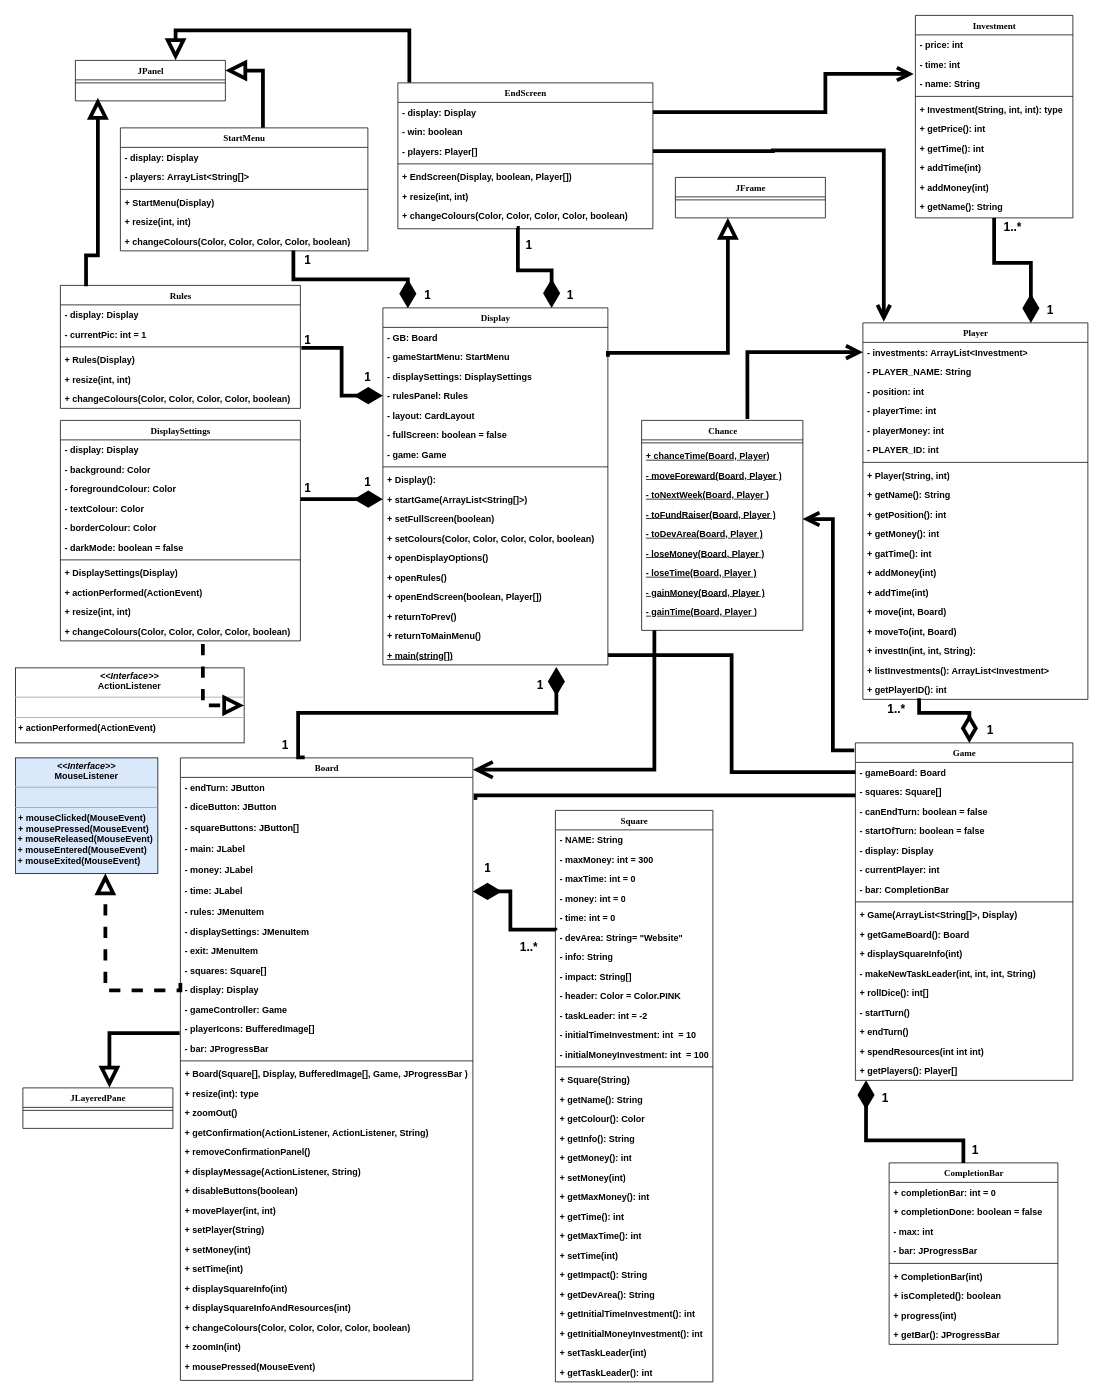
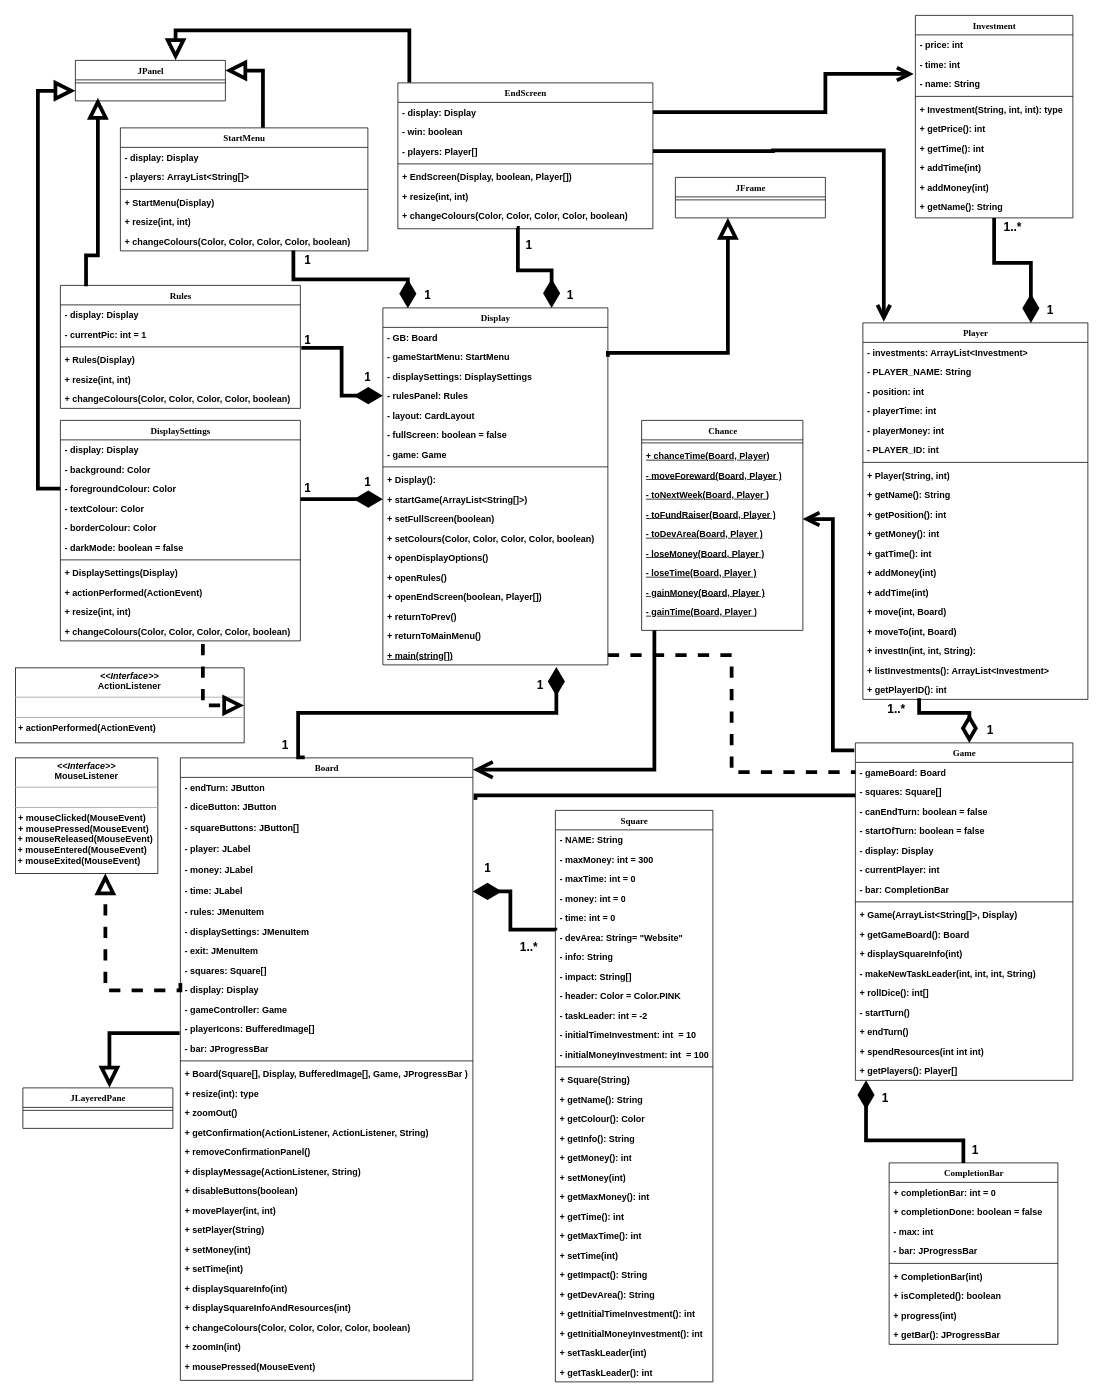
none -> (38, 292)
(768, 352) -> none
(728, 655) -> (728, 655)
(87, 816) -> (87, 816)
(214, 850) -> (219, 850)
